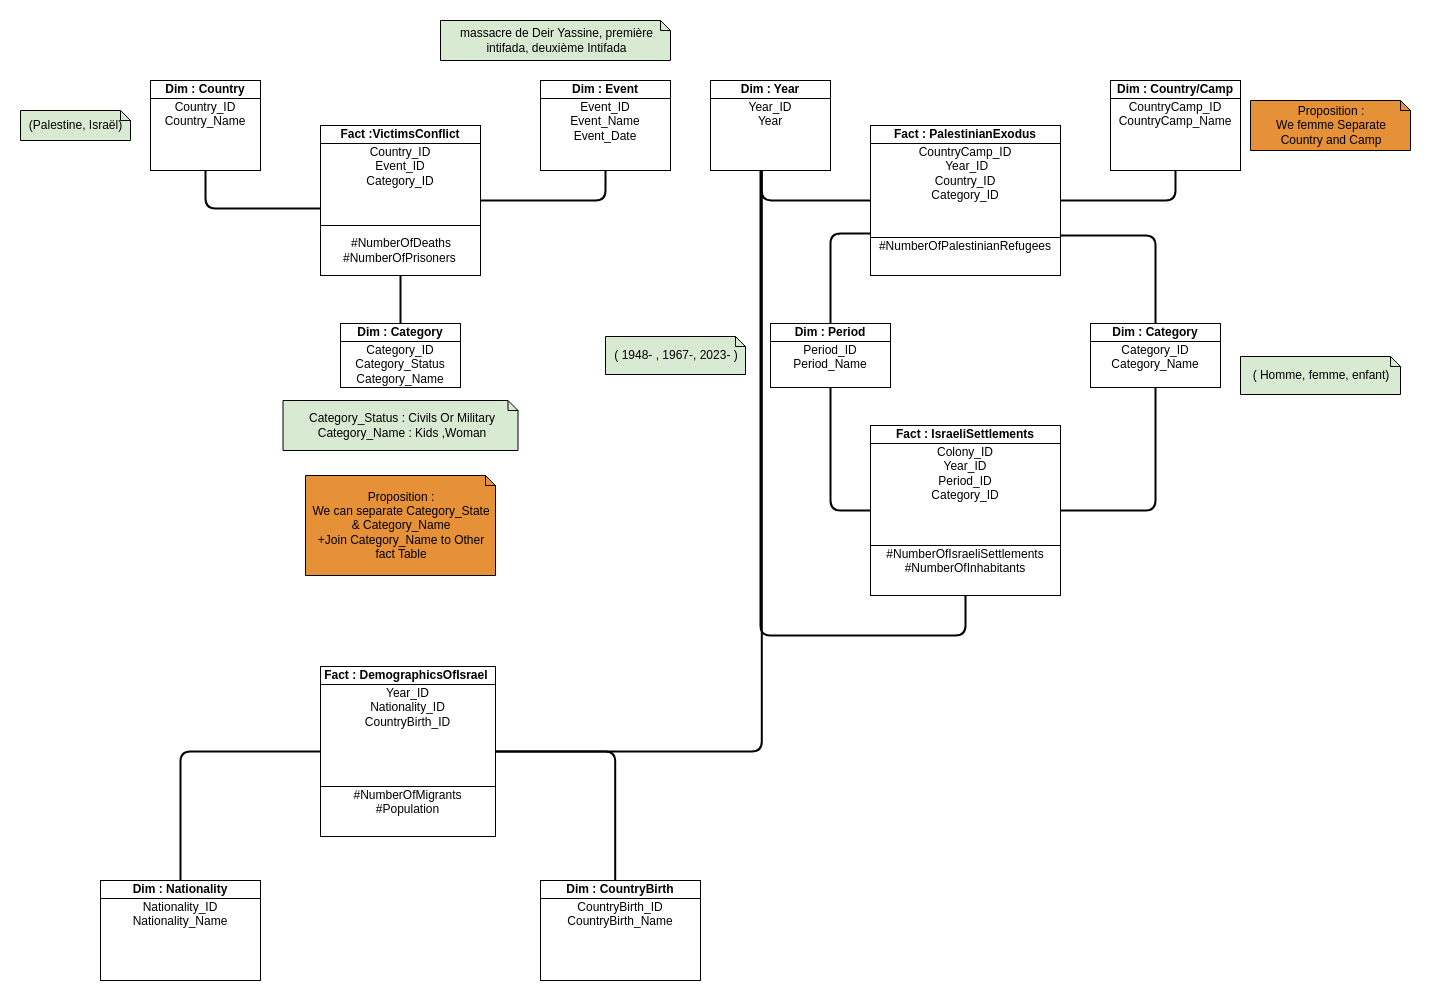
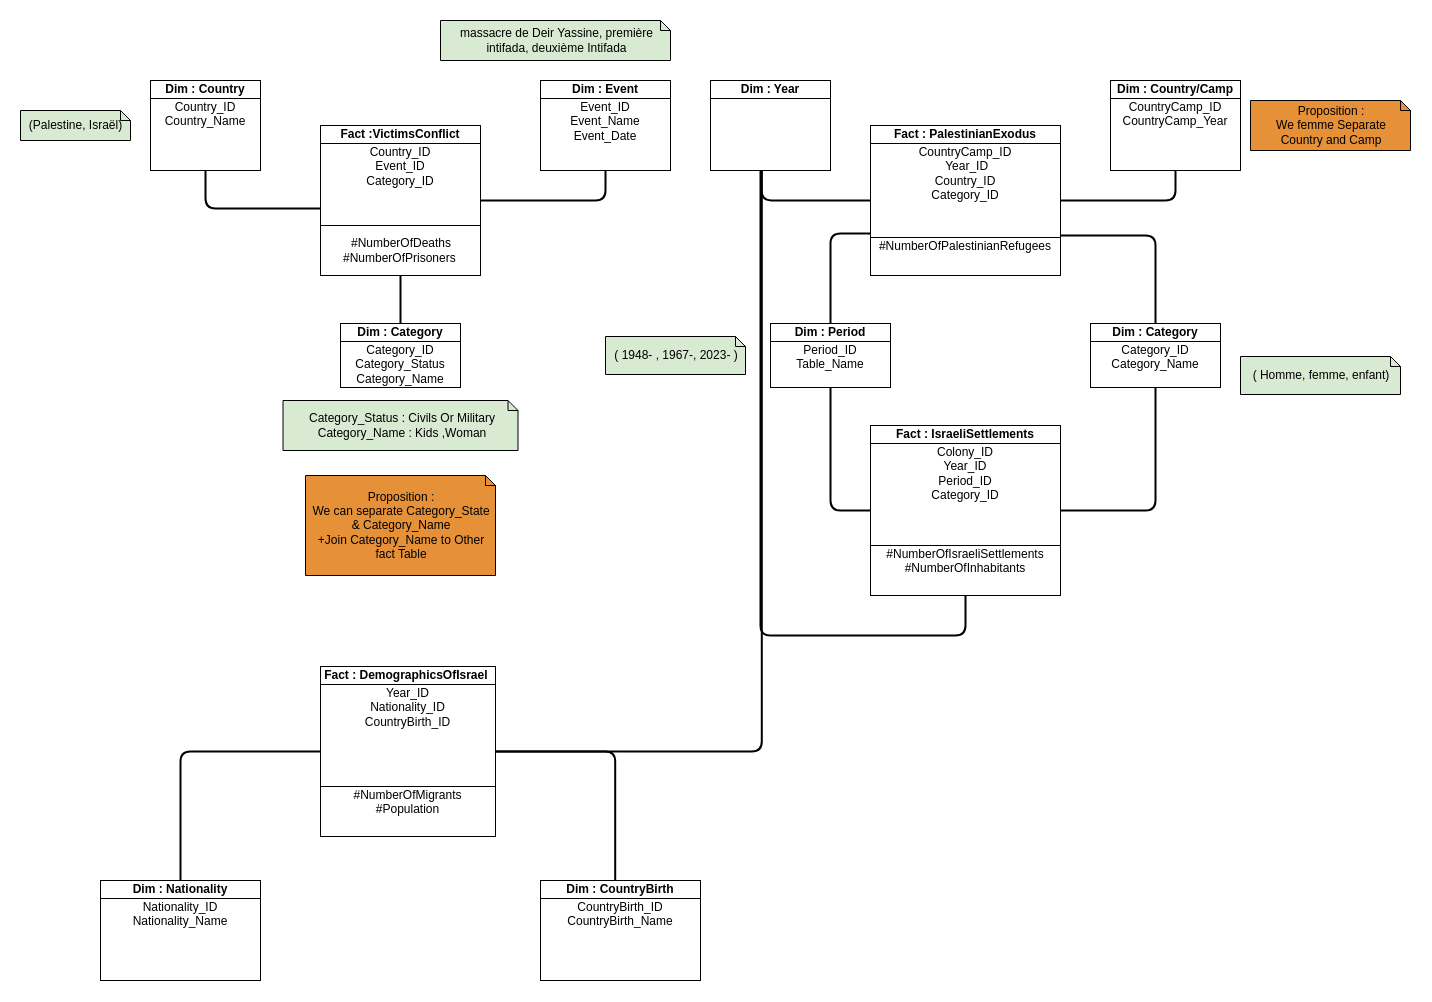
(1176, 115) -> (1176, 115)
(771, 135) -> none
(831, 358) -> (831, 358)
